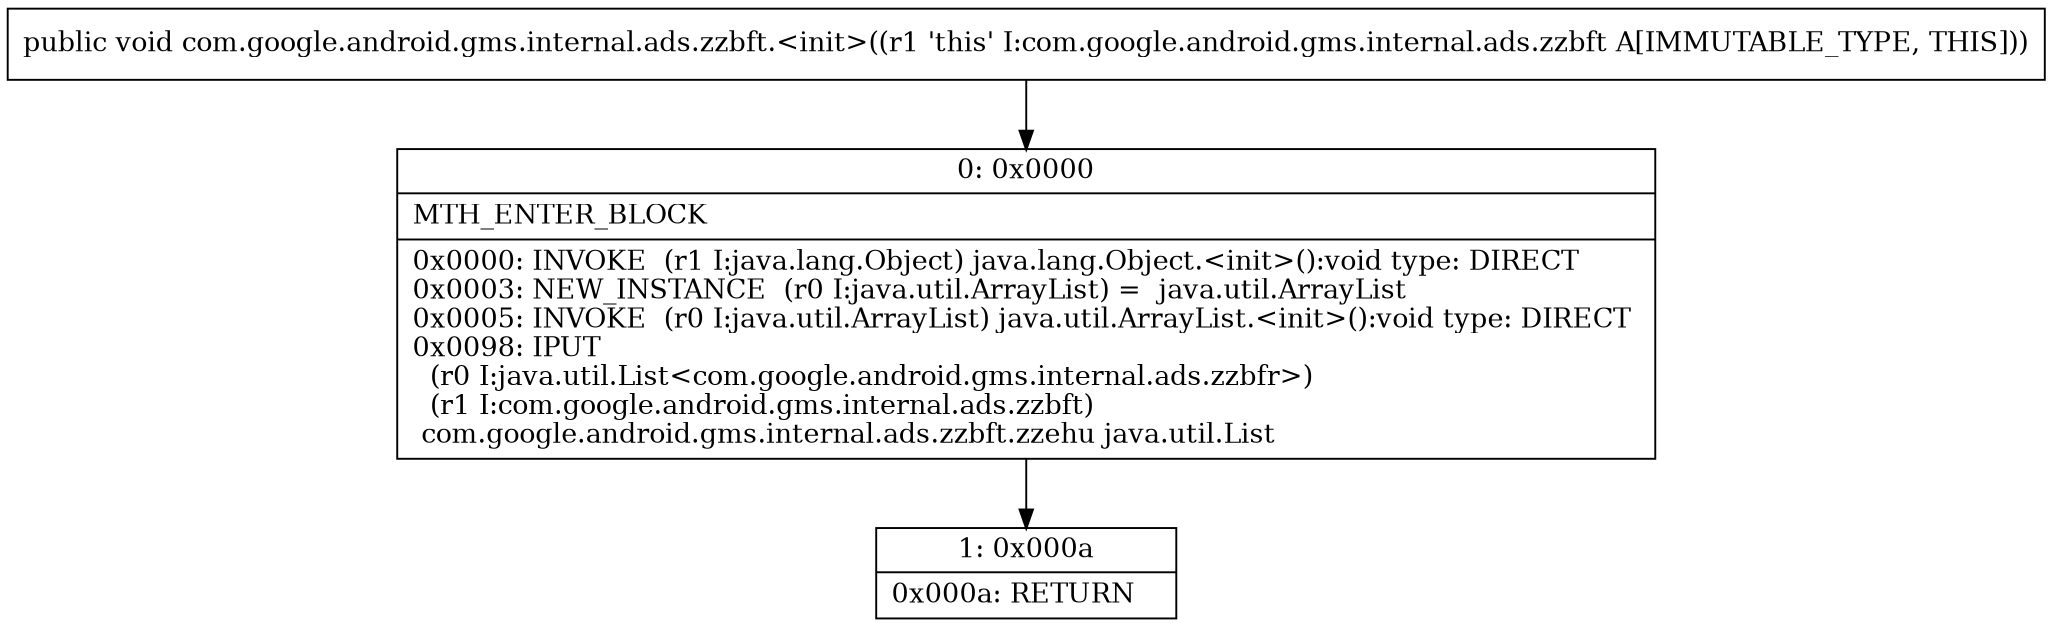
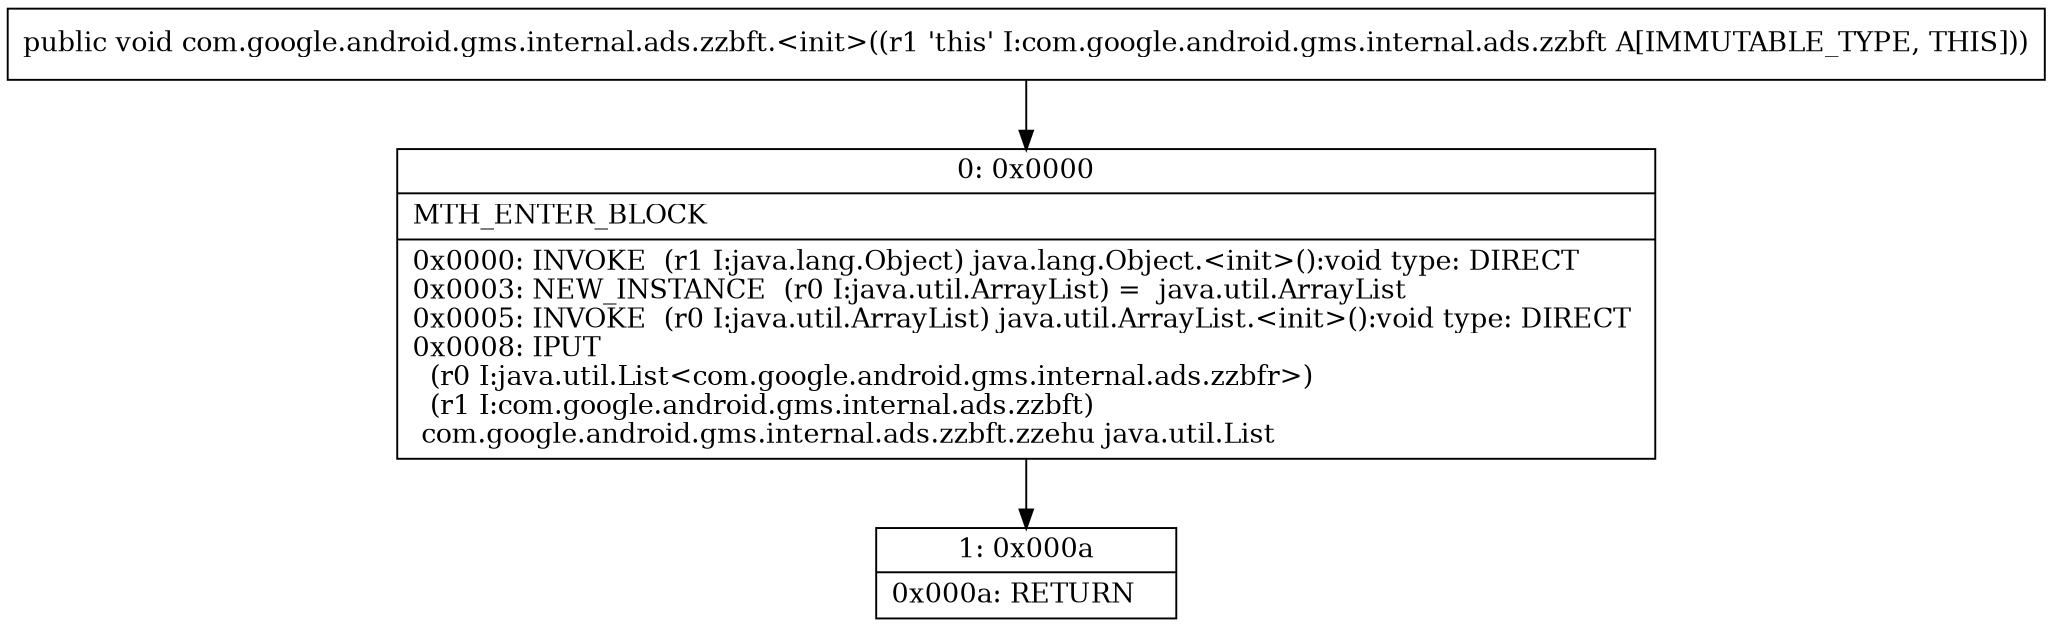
(516, 348) -> (516, 348)
